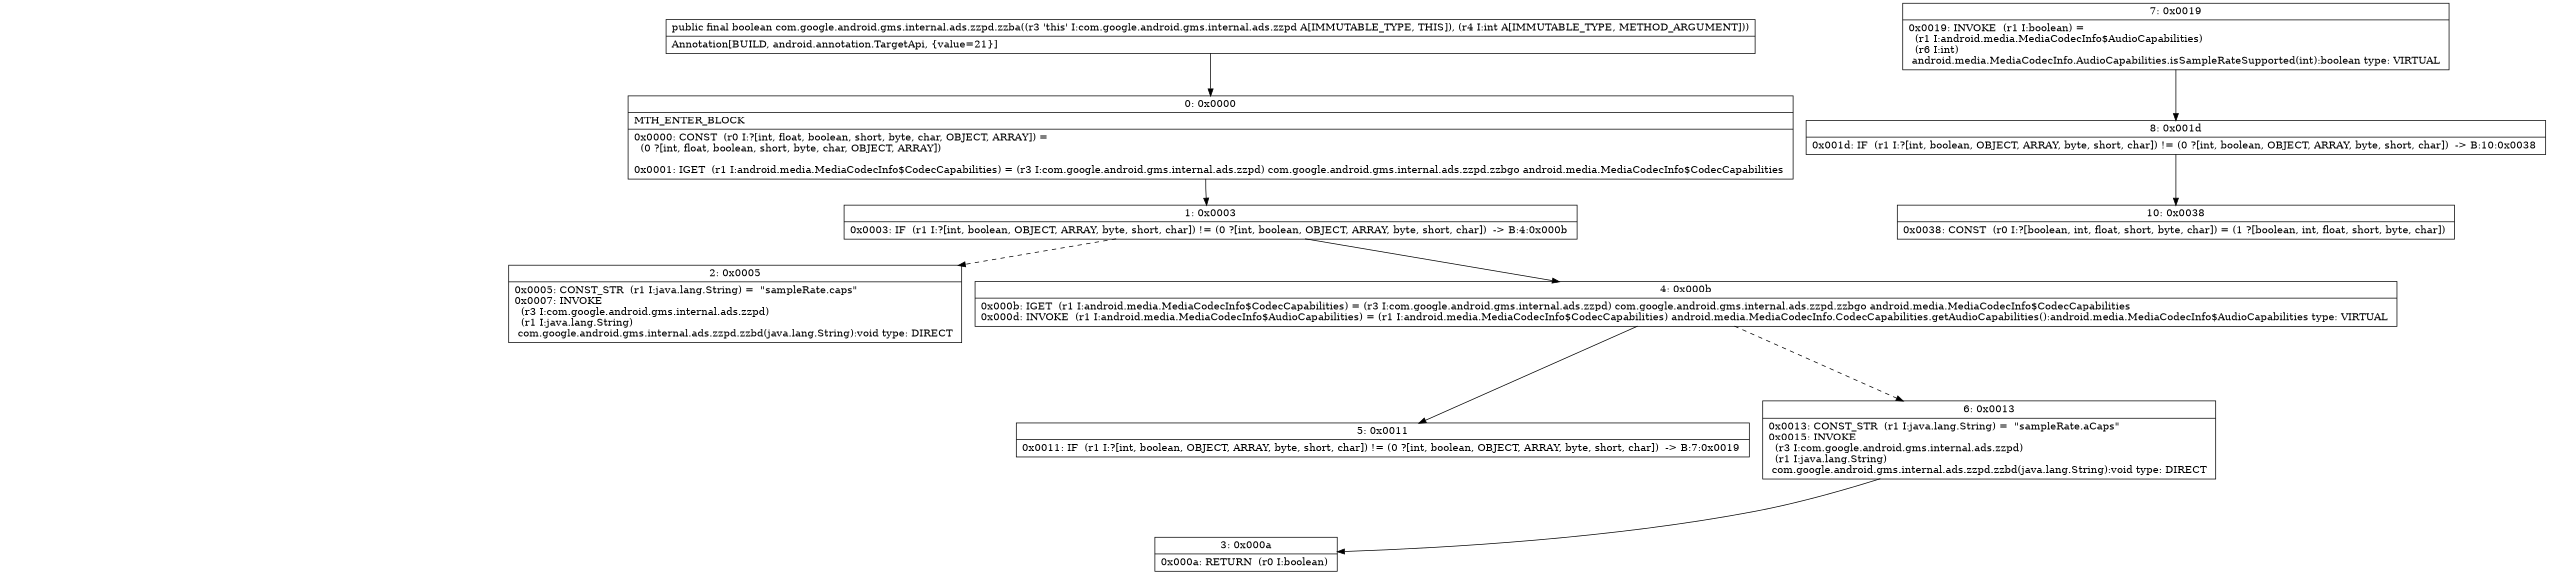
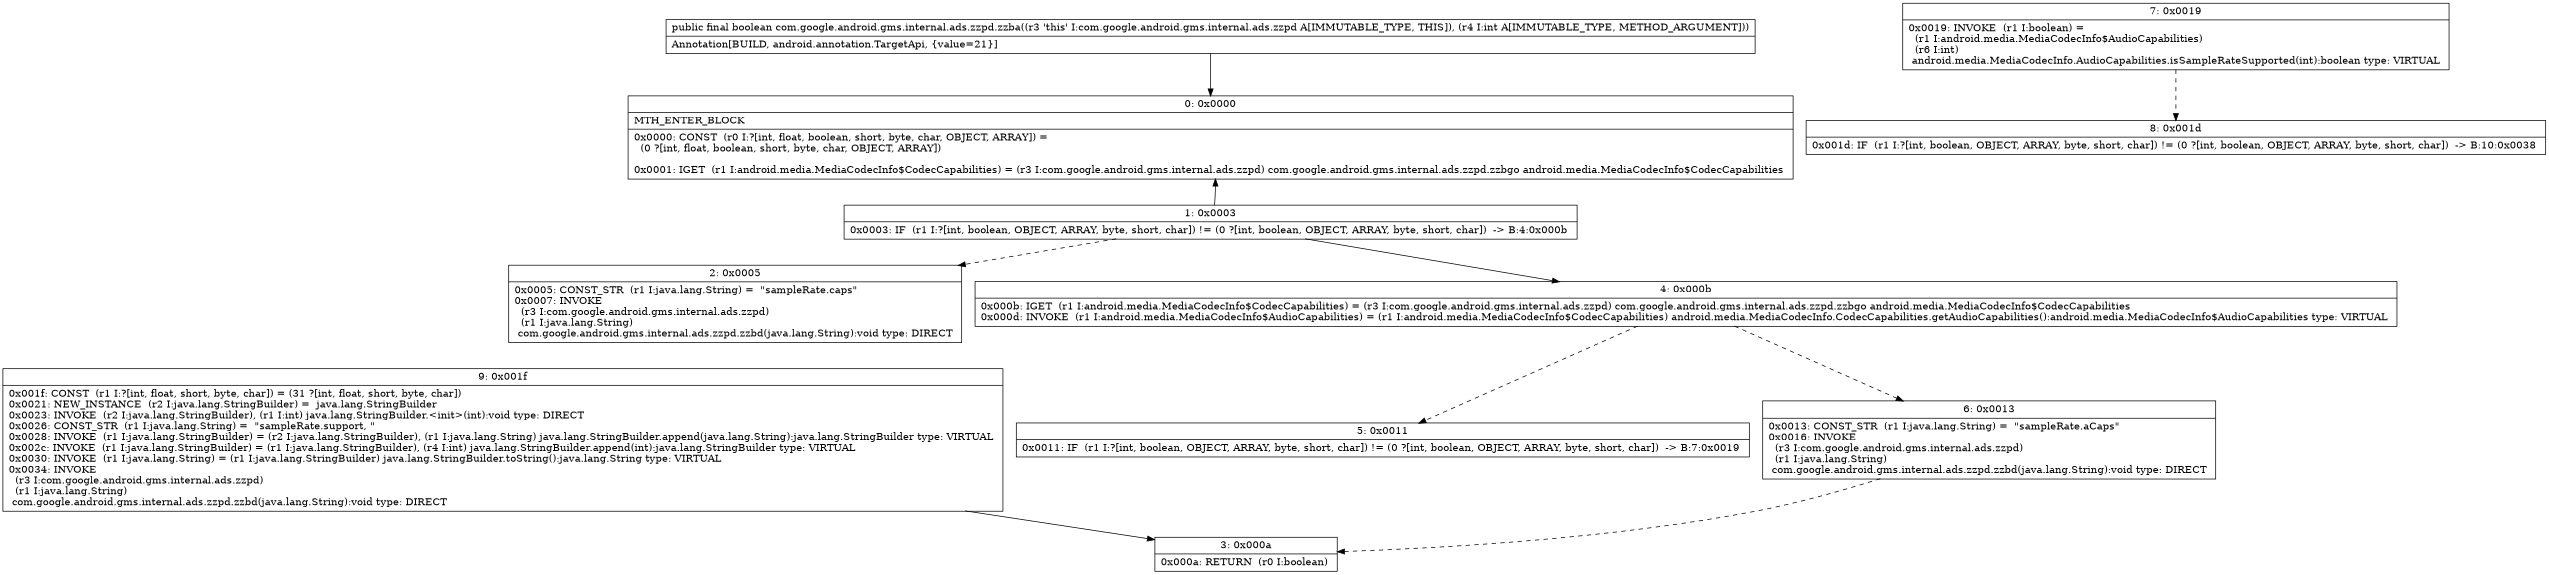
(2176, 92) -> (2176, 92)
(1206, 188) -> (1215, 196)
(2176, 222) -> none
(1532, 373) -> (1532, 373)
(1816, 437) -> (1816, 437)
none -> (503, 440)
(1615, 532) -> (1615, 532)
